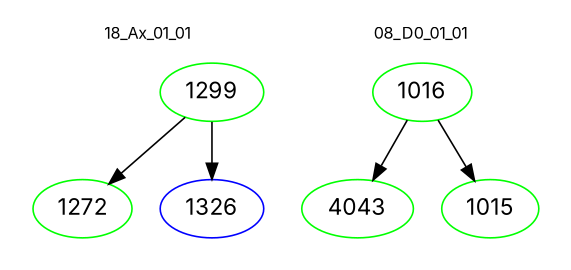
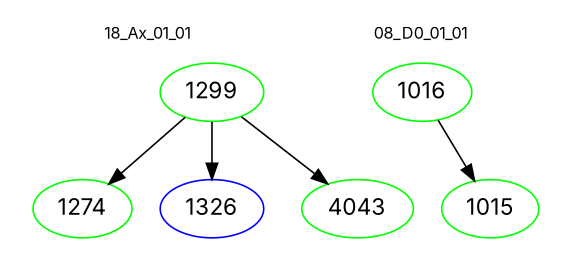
(394, 143) -> (265, 135)
(83, 209) -> (83, 209)
